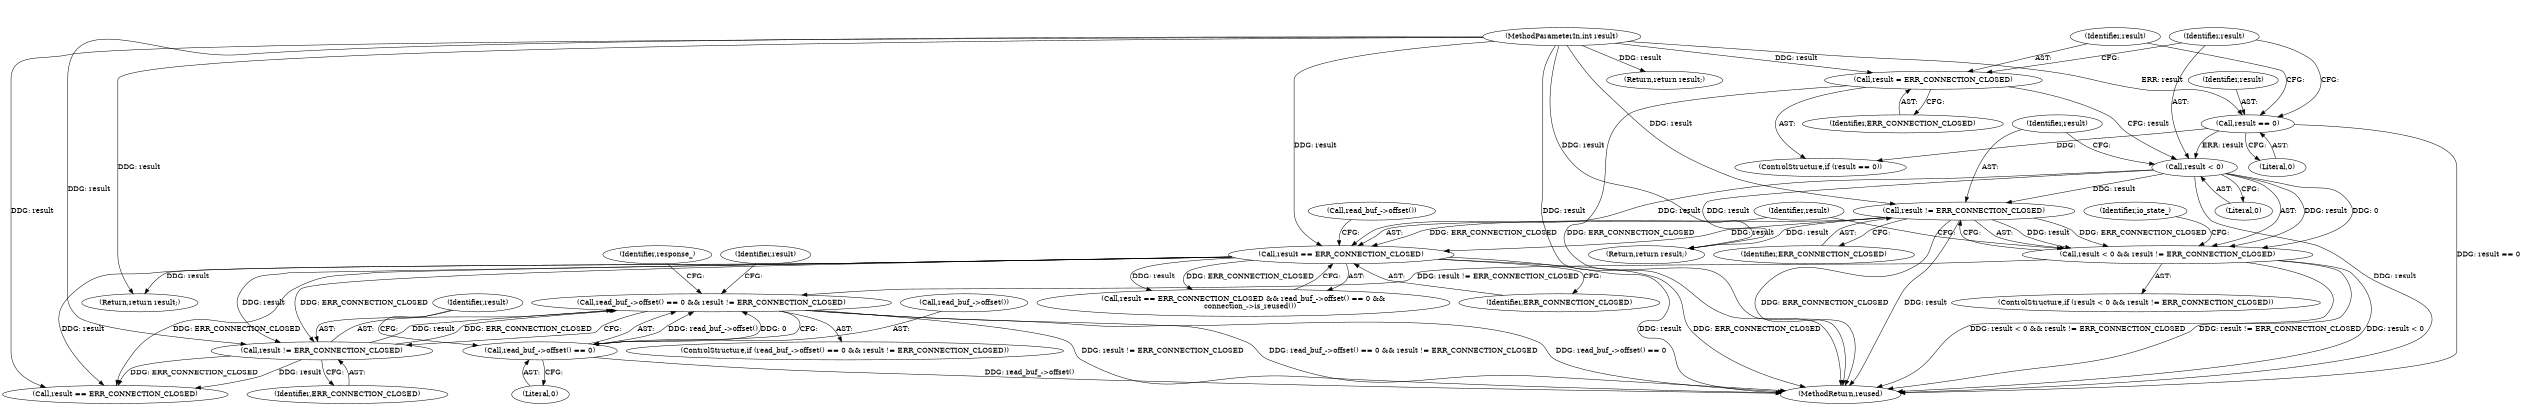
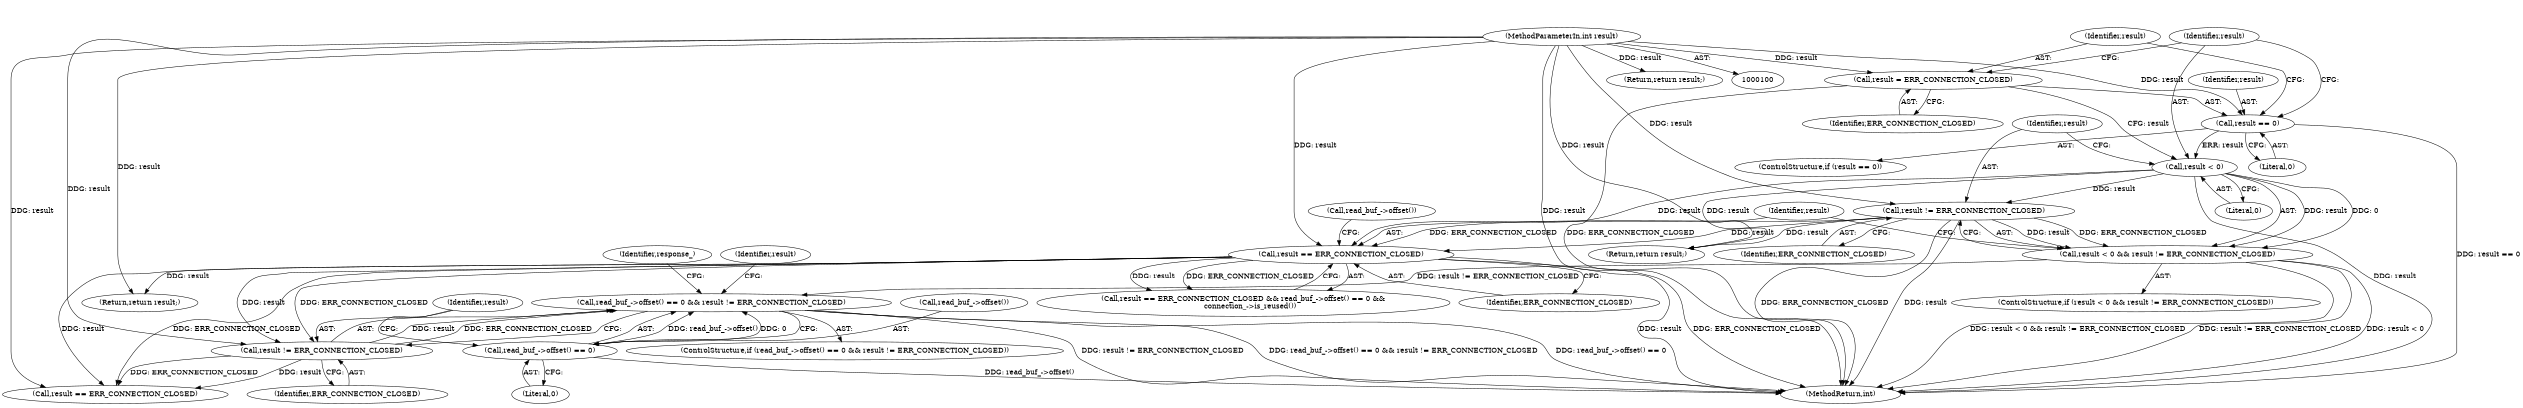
none -> (1758, 80)
(2162, 80) -> (2162, 80)
(1796, 104) -> (2124, 92)
(2067, 146) -> (2067, 146)
(2135, 211) -> none
(1841, 394) -> (1841, 394)
